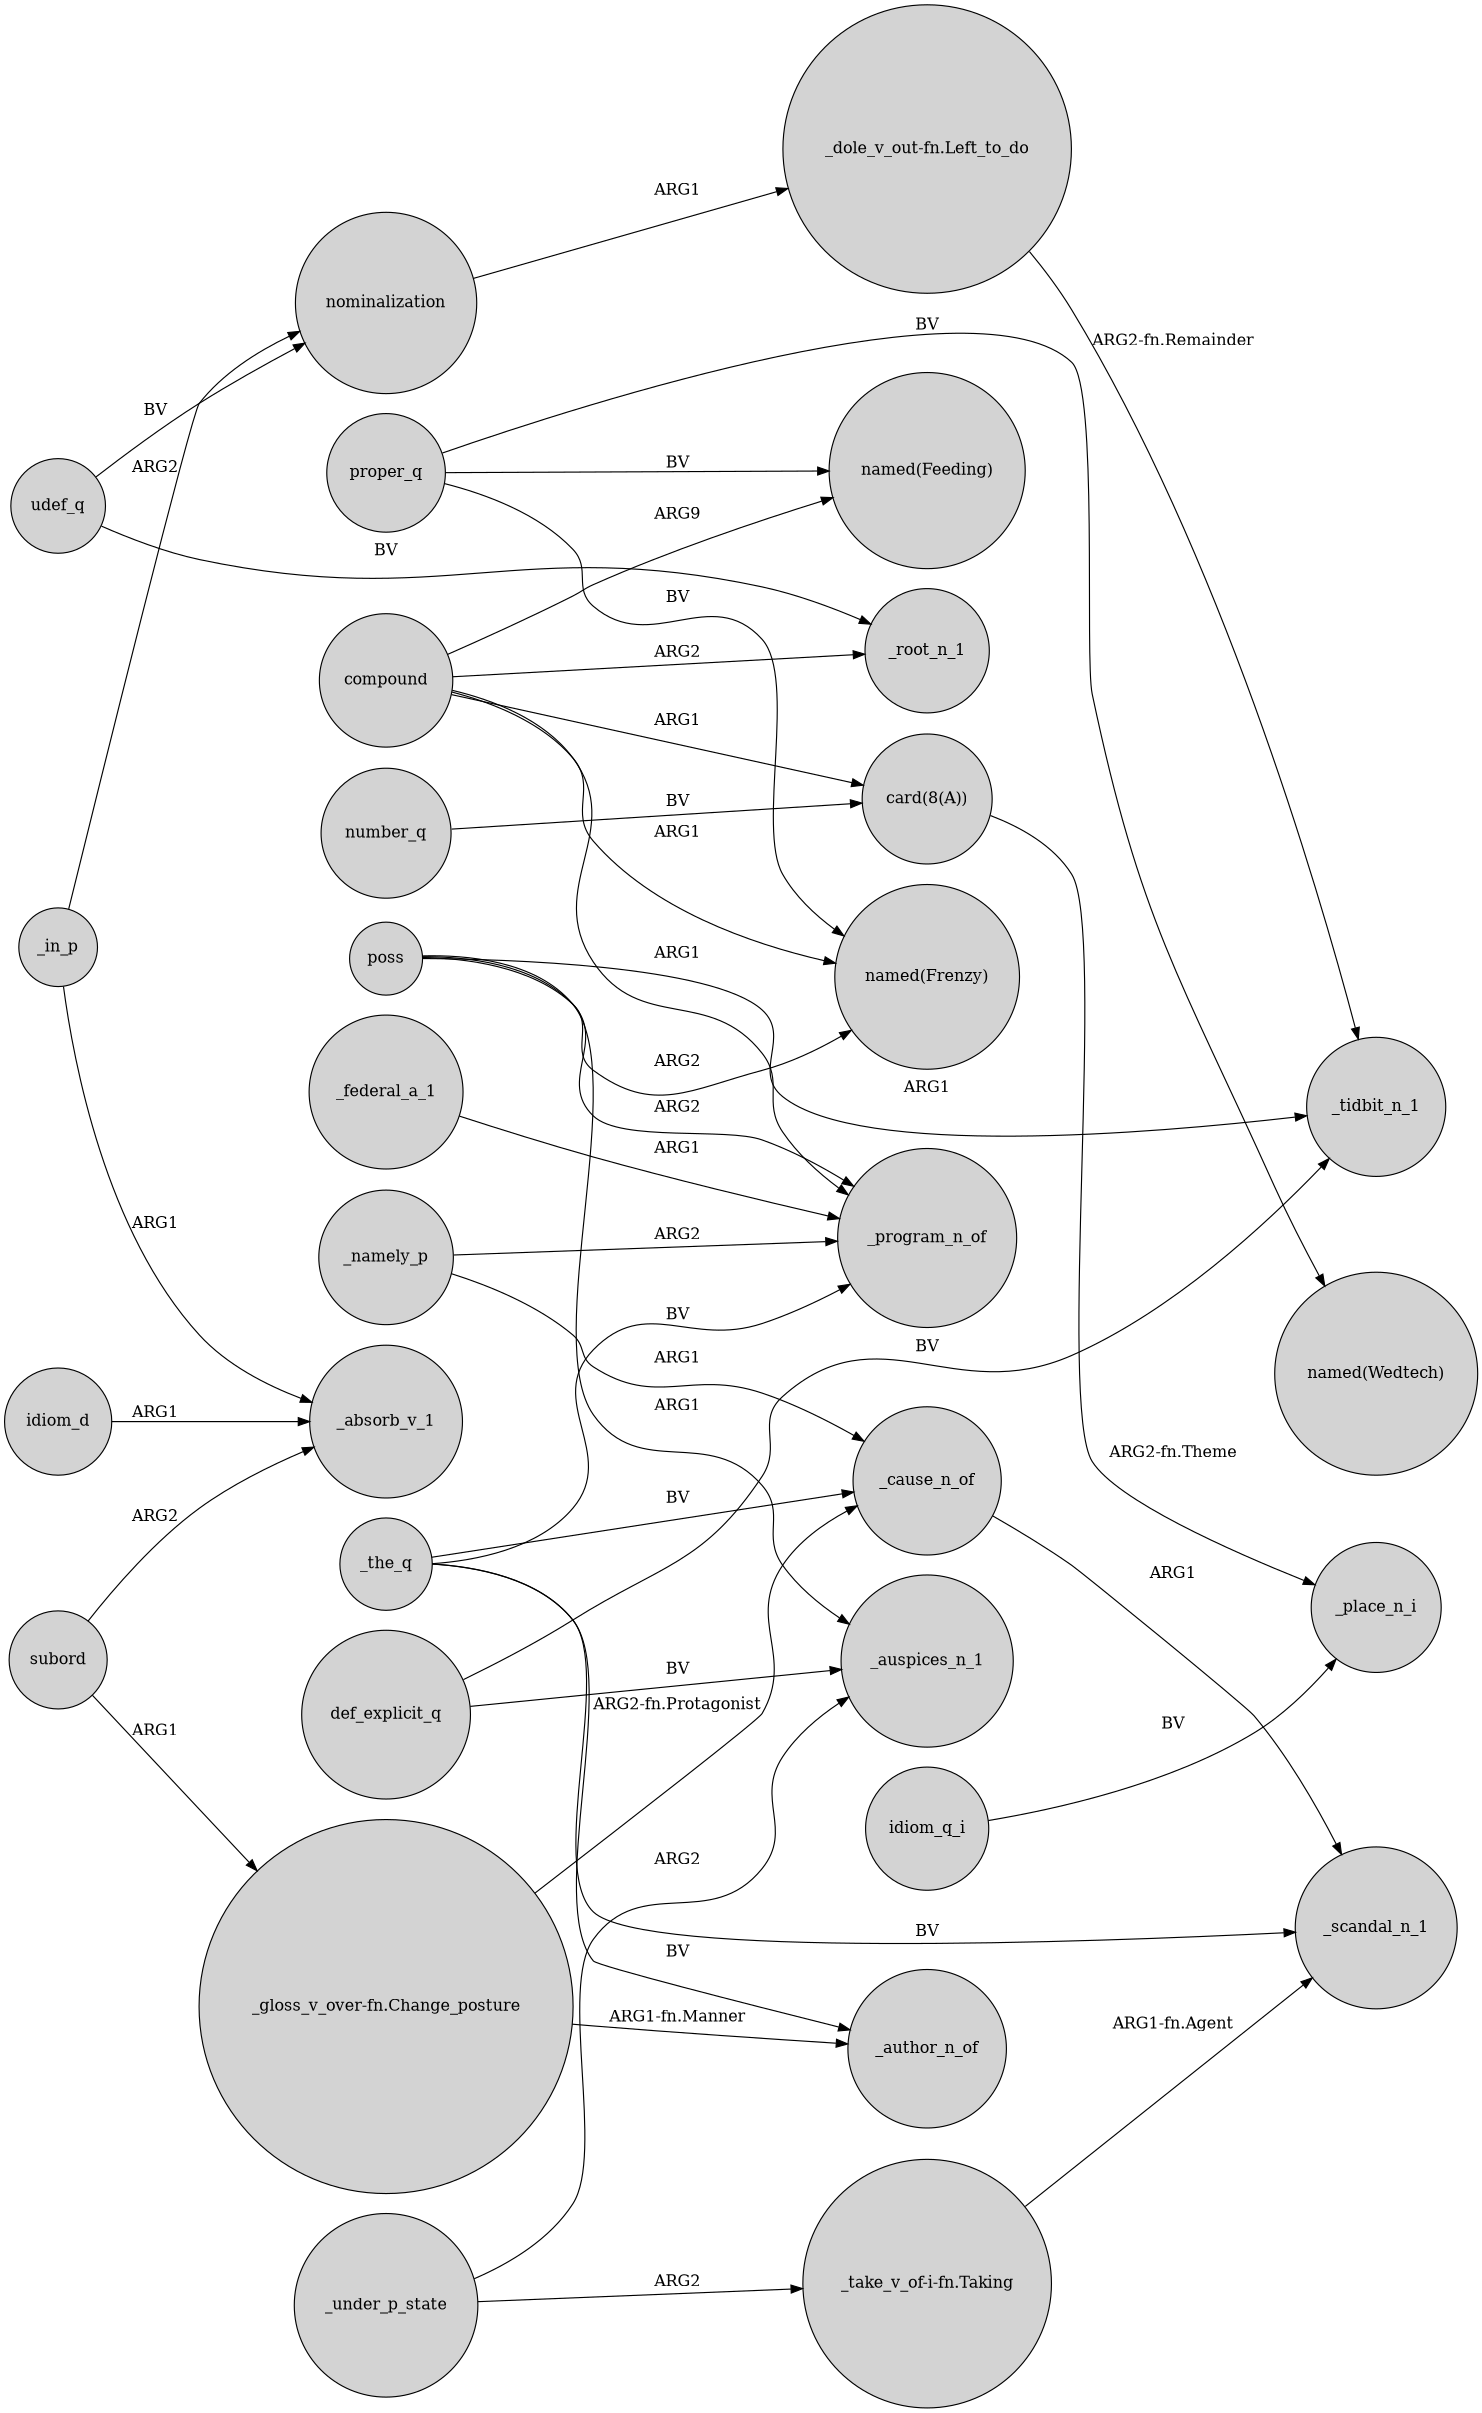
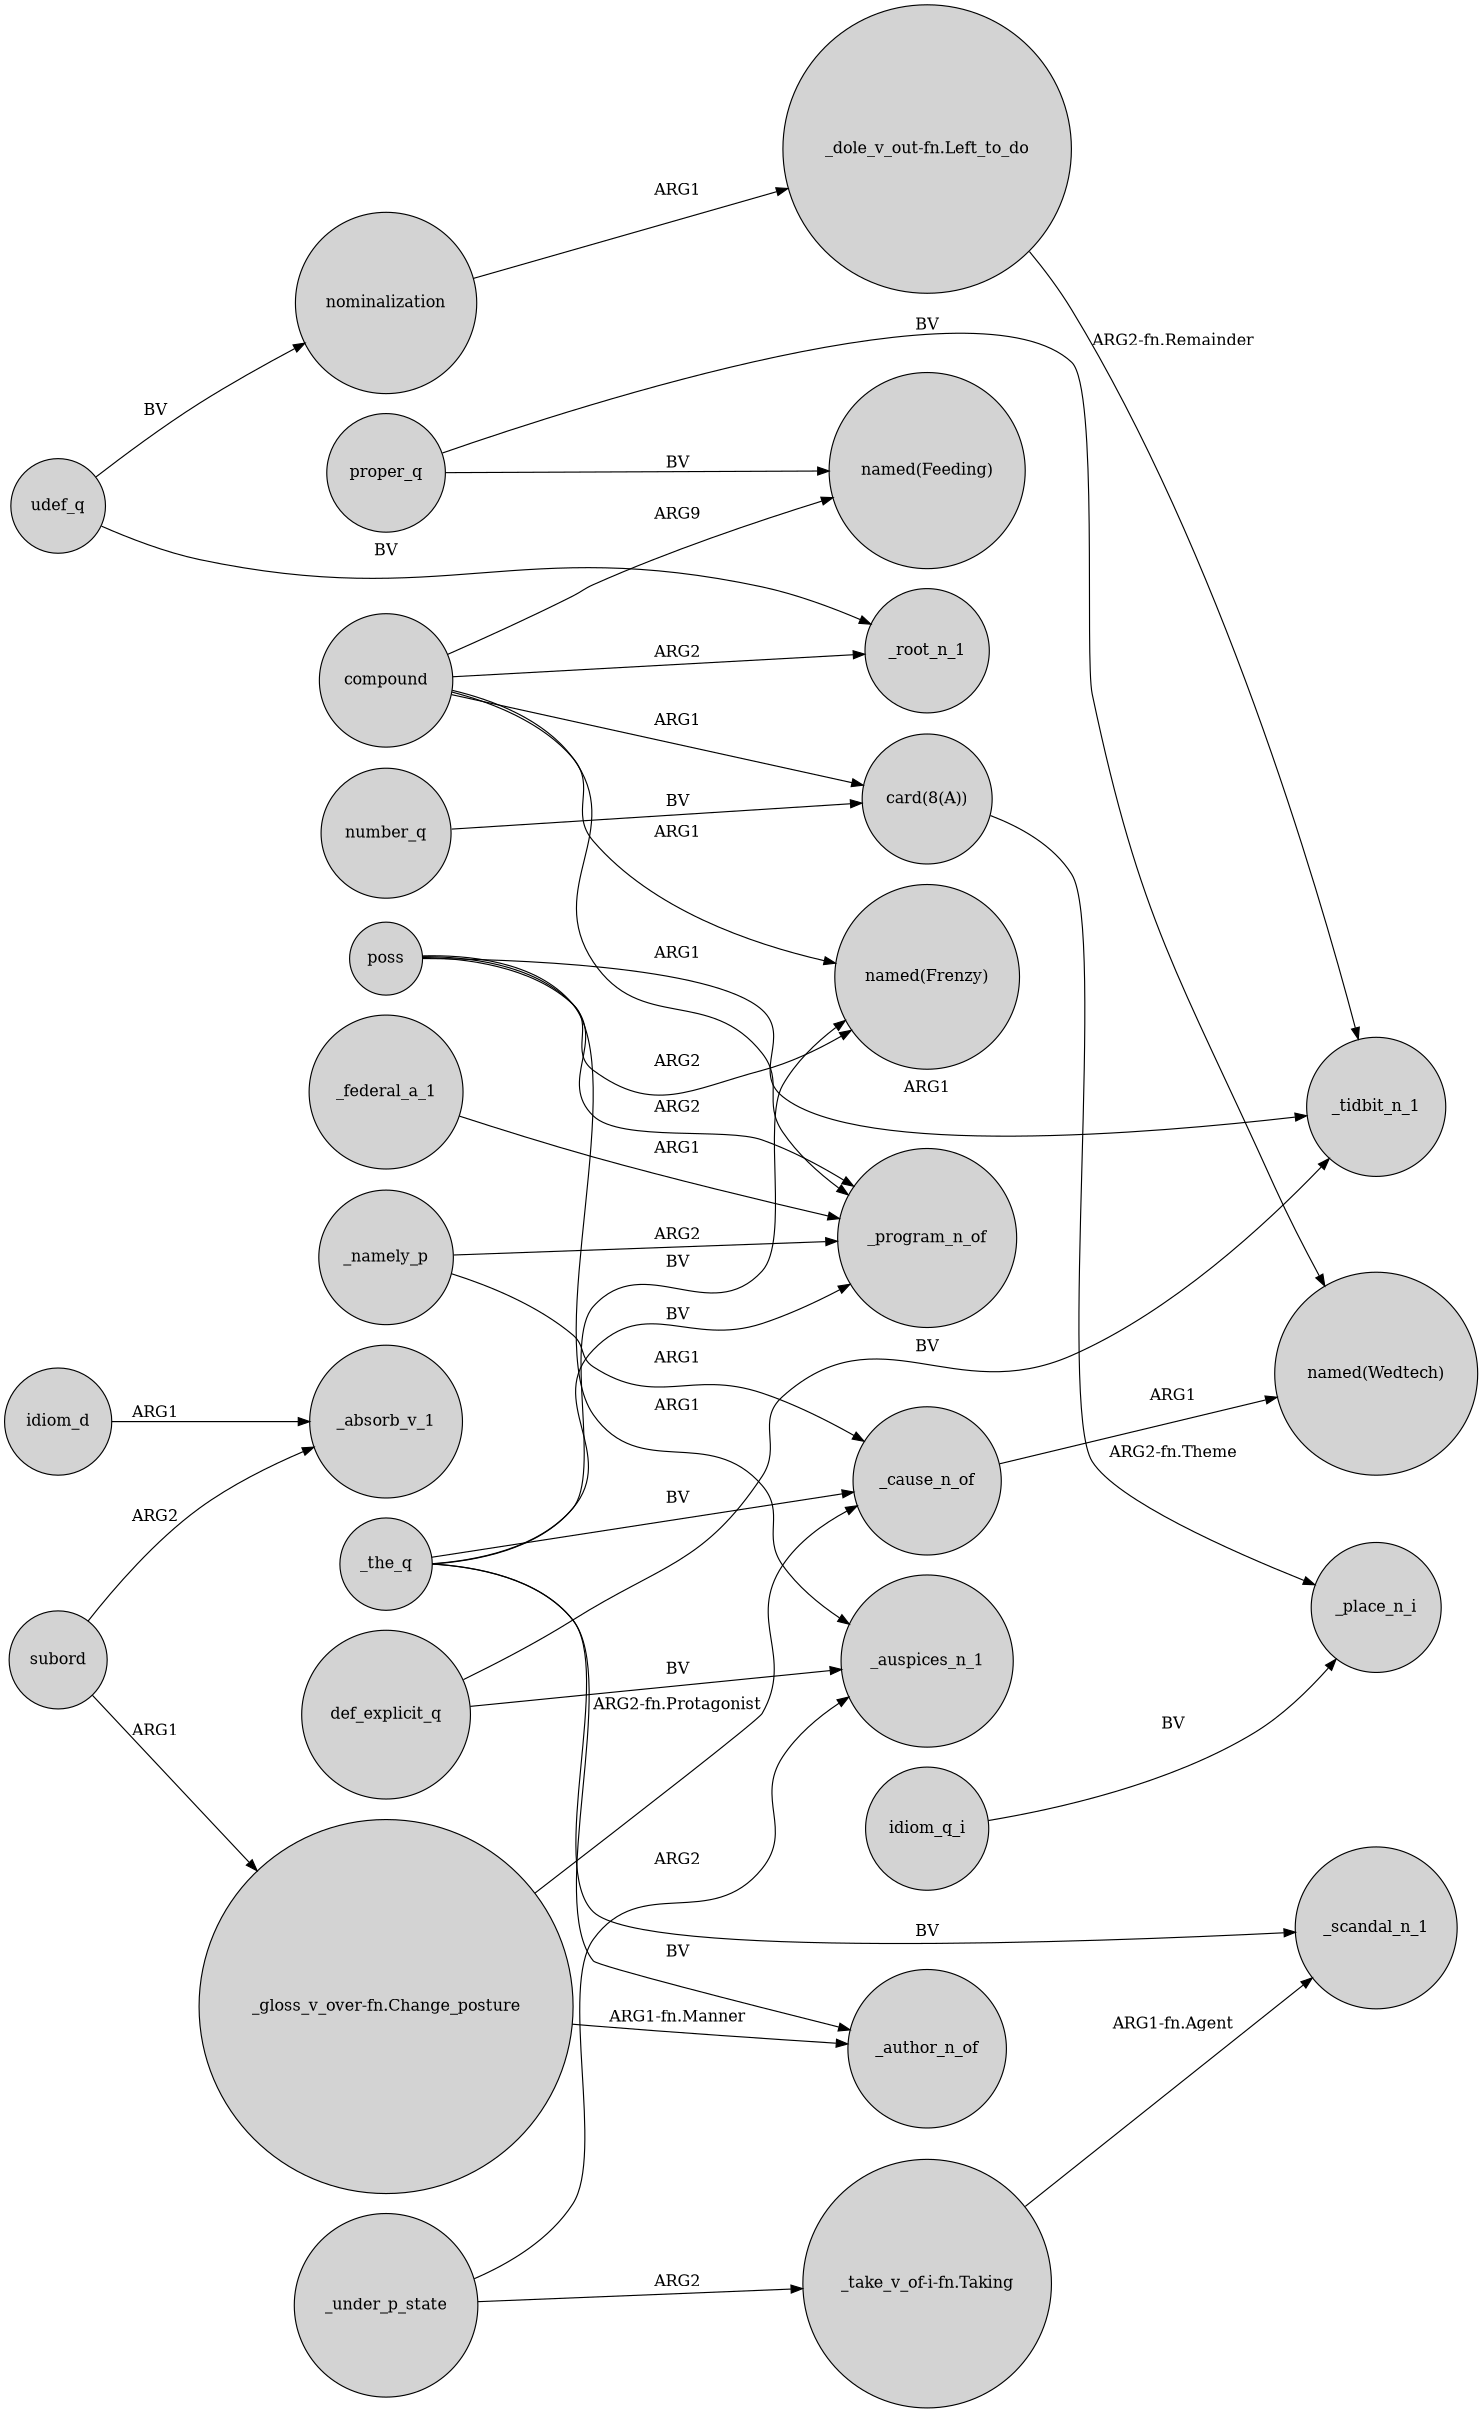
(731, 620) -> (632, 1286)
(58, 947) -> none
(1187, 1659) -> (1133, 1432)
